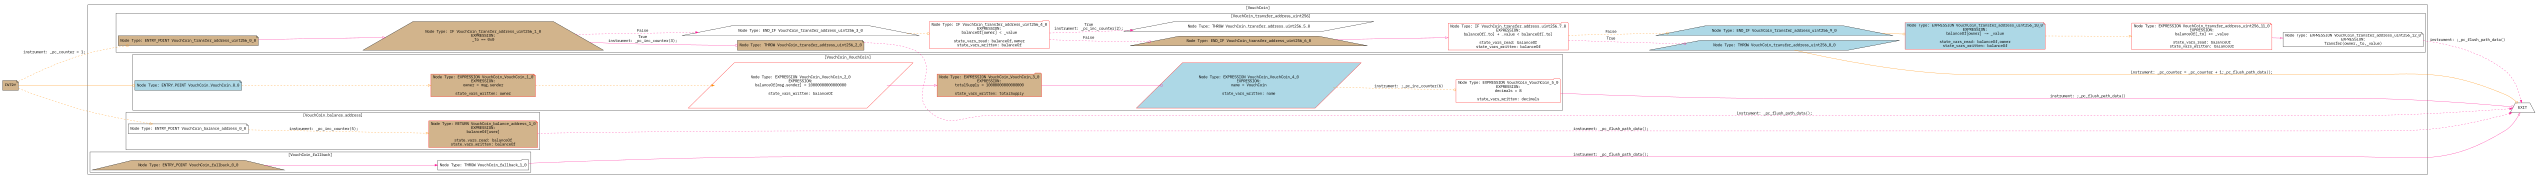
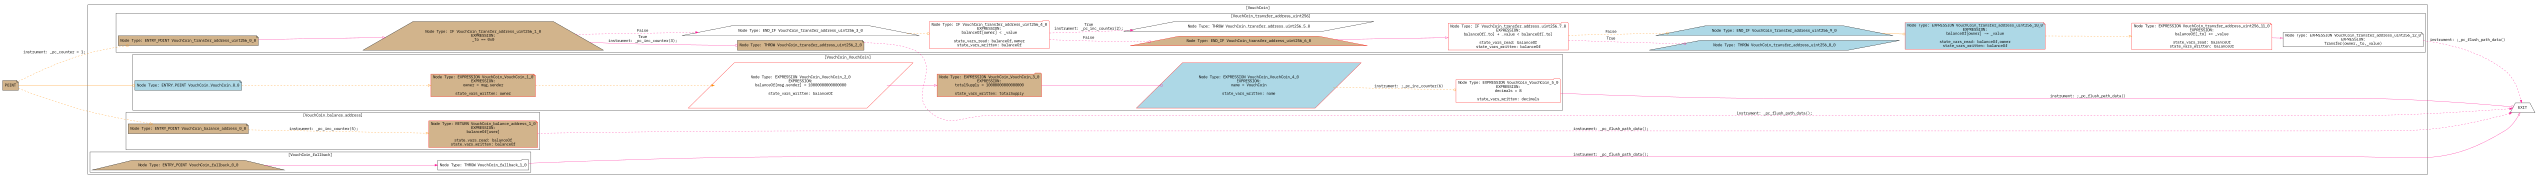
(1249, 41) -> (1249, 41)
(2157, 75) -> none
(11, 85) -> (11, 85)
(188, 129) -> (188, 129)
